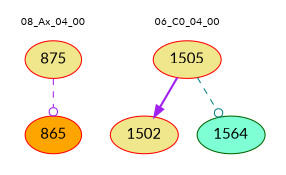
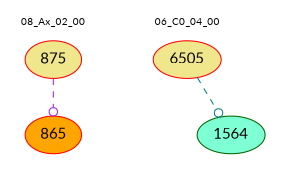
(53, 22) -> (53, 22)
(187, 60) -> (187, 60)
(144, 135) -> none
